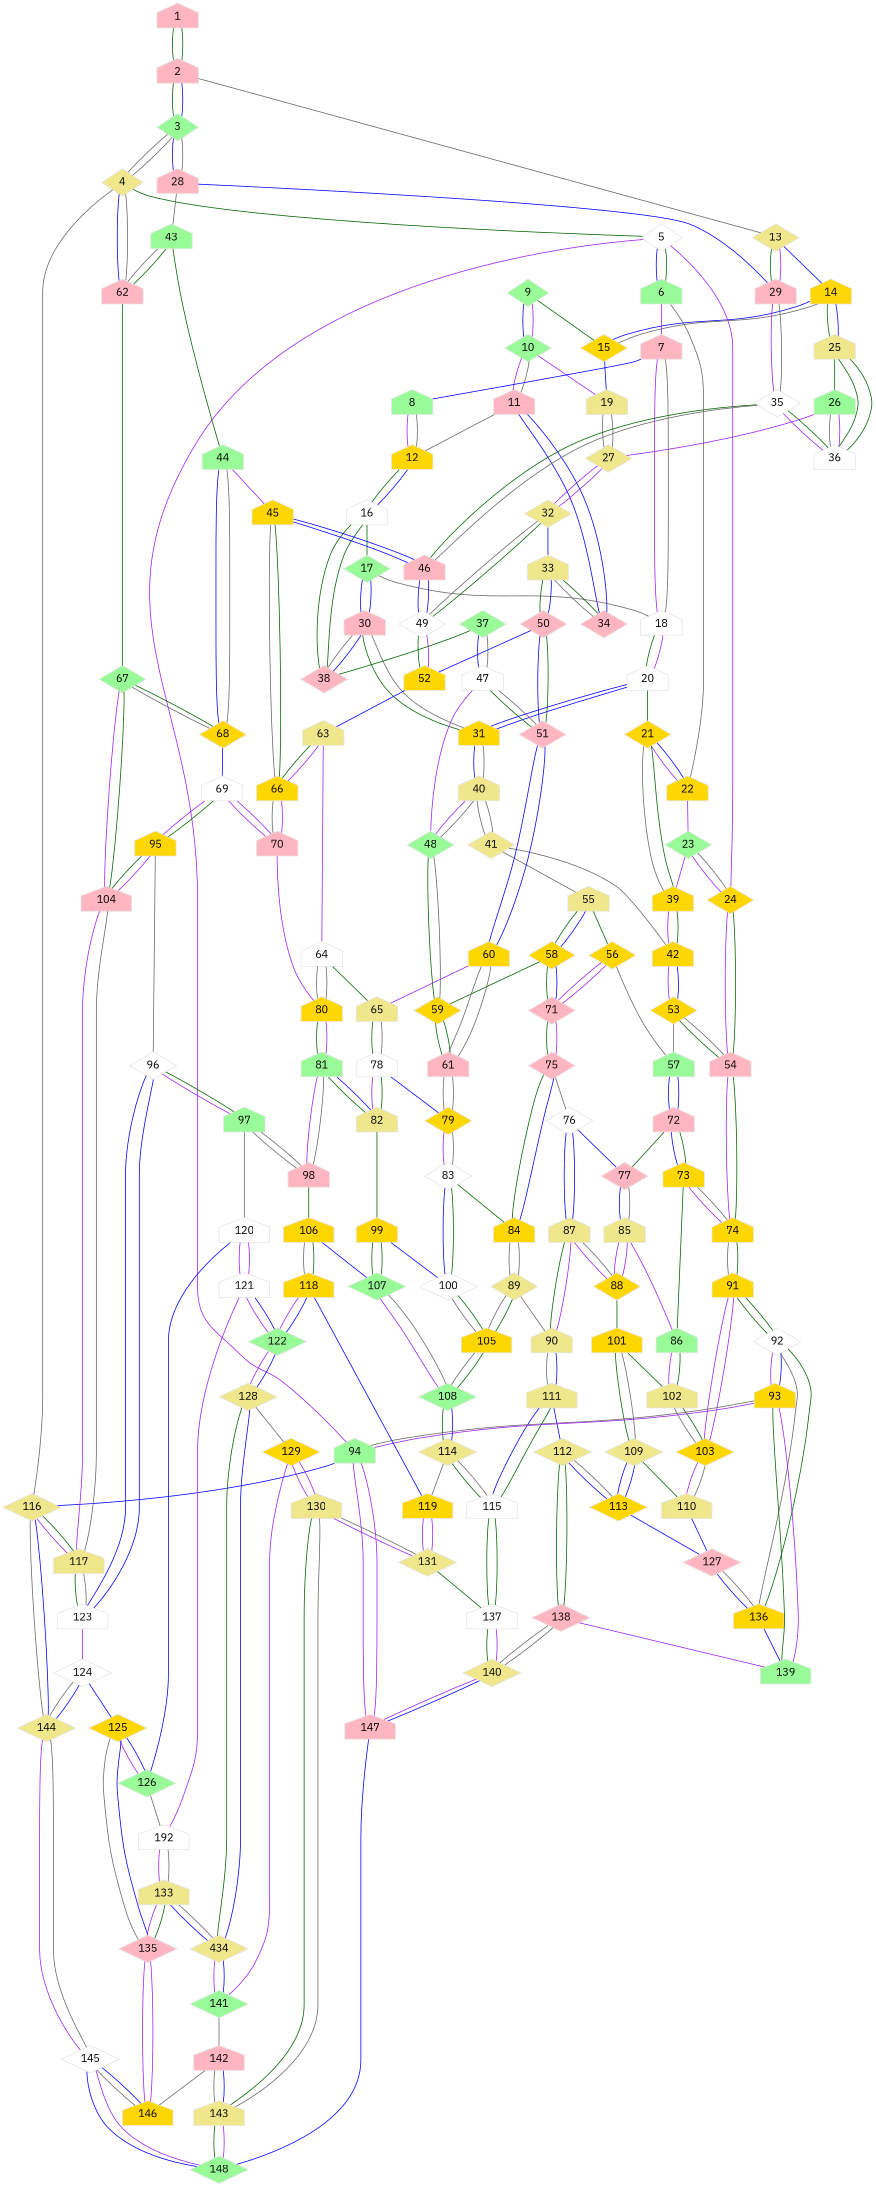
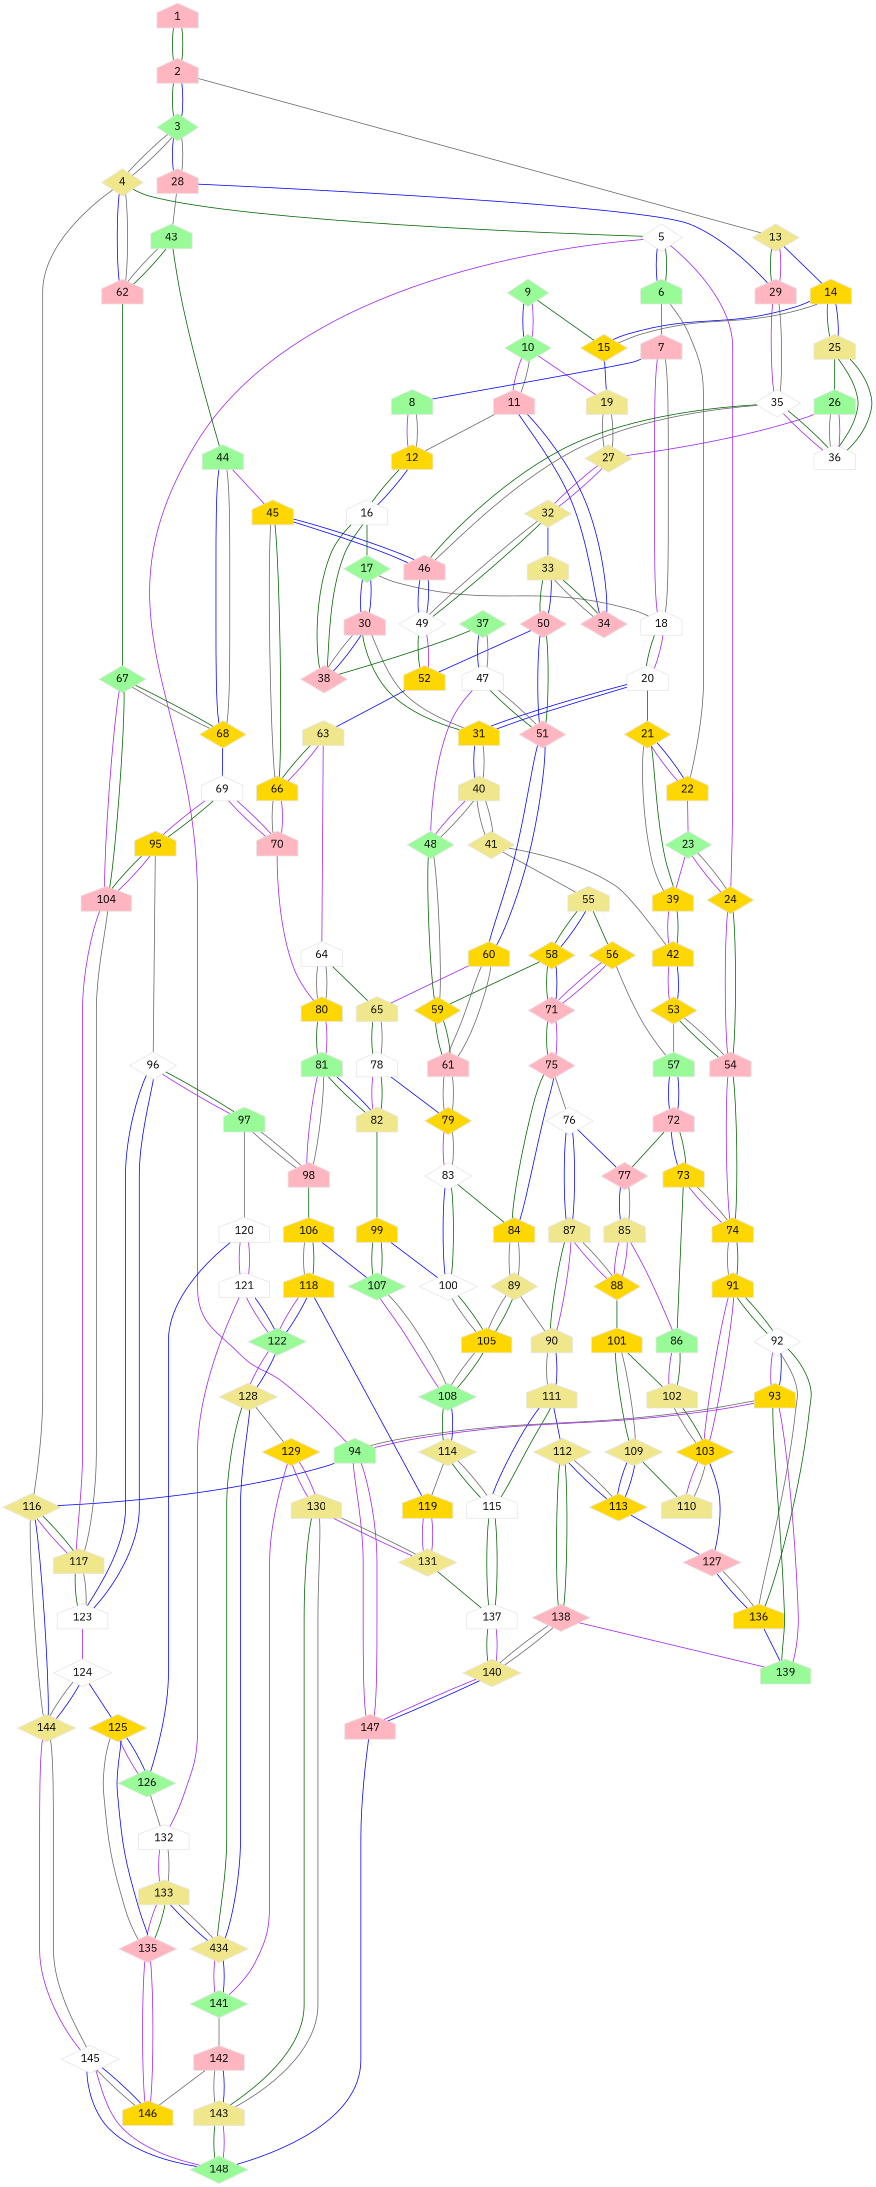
(699, 1535) -> (720, 1506)
(164, 1838) -> (164, 1838)
